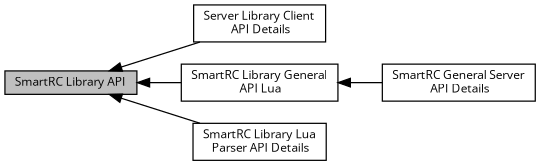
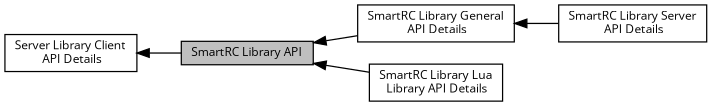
(161, 55) -> (165, 53)
(260, 83) -> (436, 23)
(459, 83) -> (633, 23)
(260, 142) -> (436, 83)
